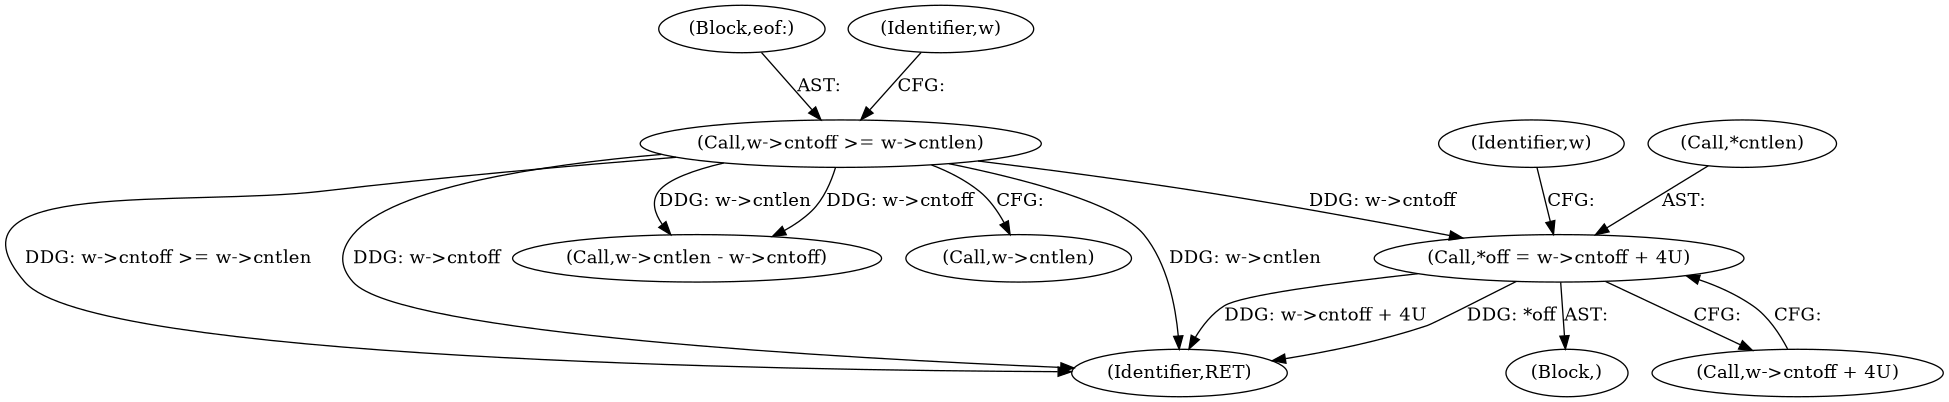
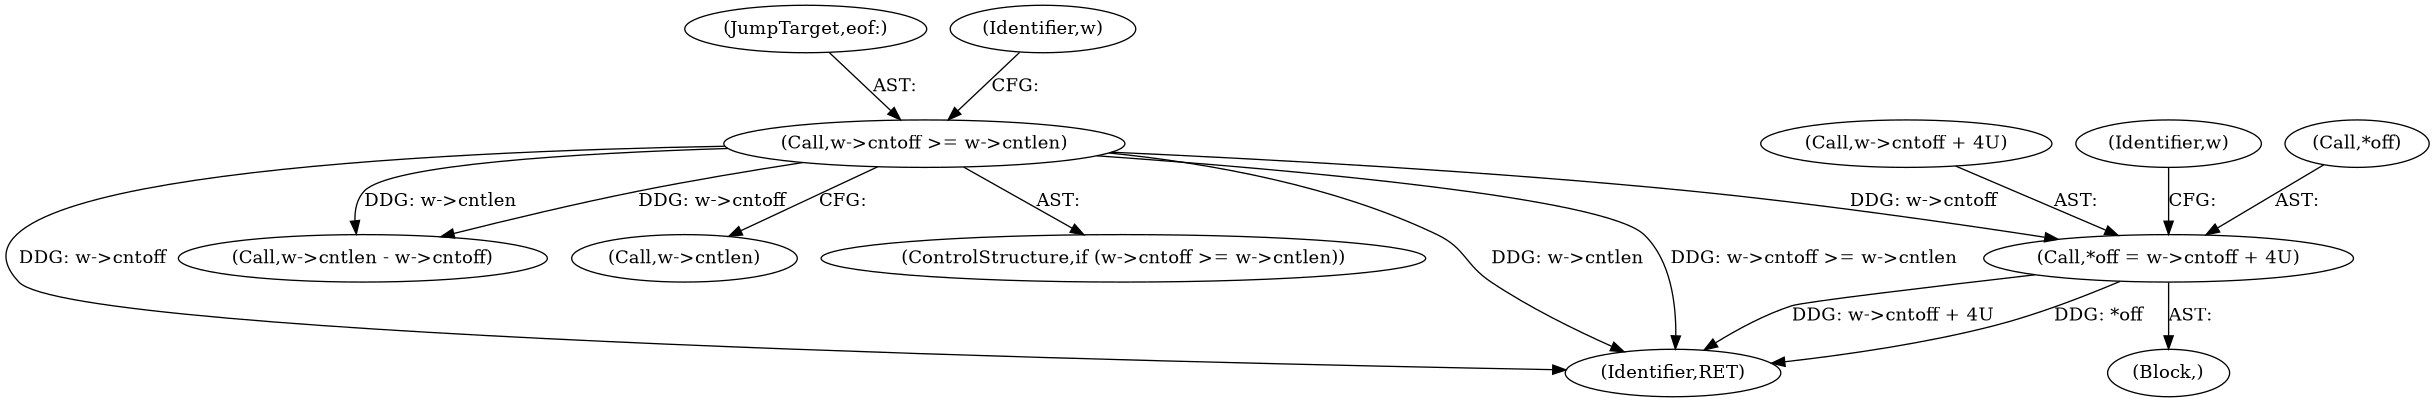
(742, 29) -> (806, 29)
(1742, 144) -> (2357, 144)
none -> (1123, 258)
(1673, 313) -> none
(1801, 316) -> (2079, 201)
